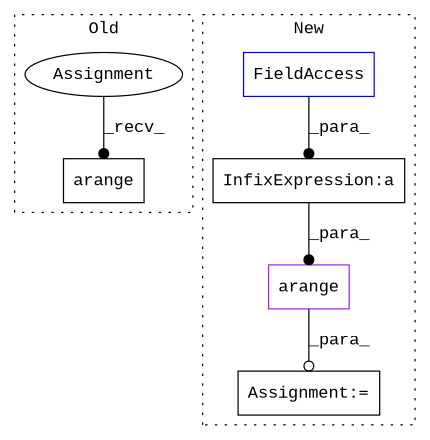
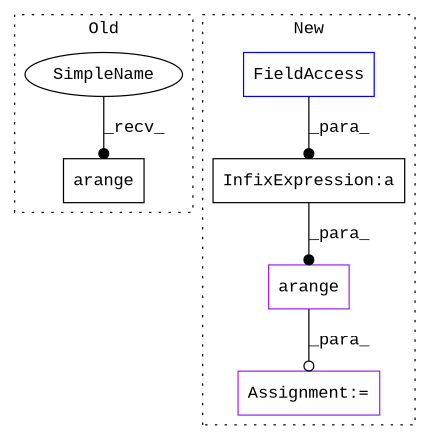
(104, 74) -> (104, 74)
(309, 393) -> (309, 393)
